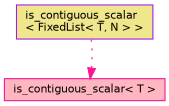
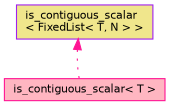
(92, 53) -> (78, 64)
